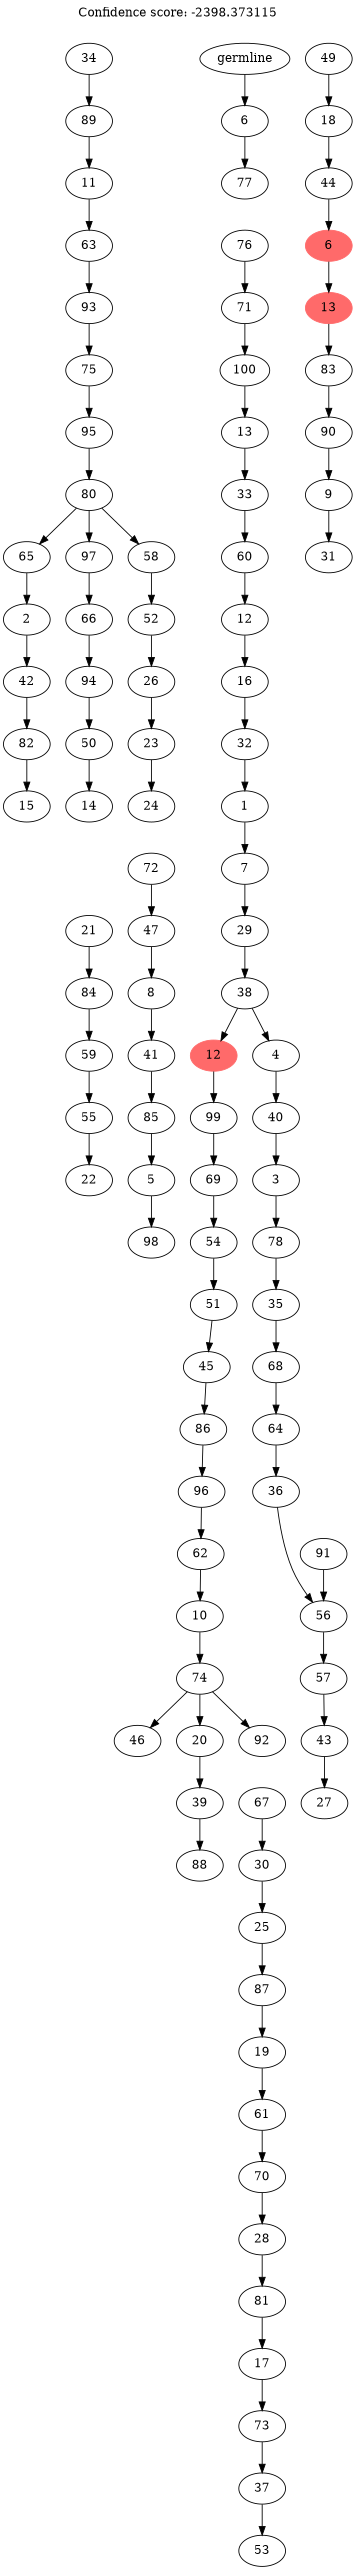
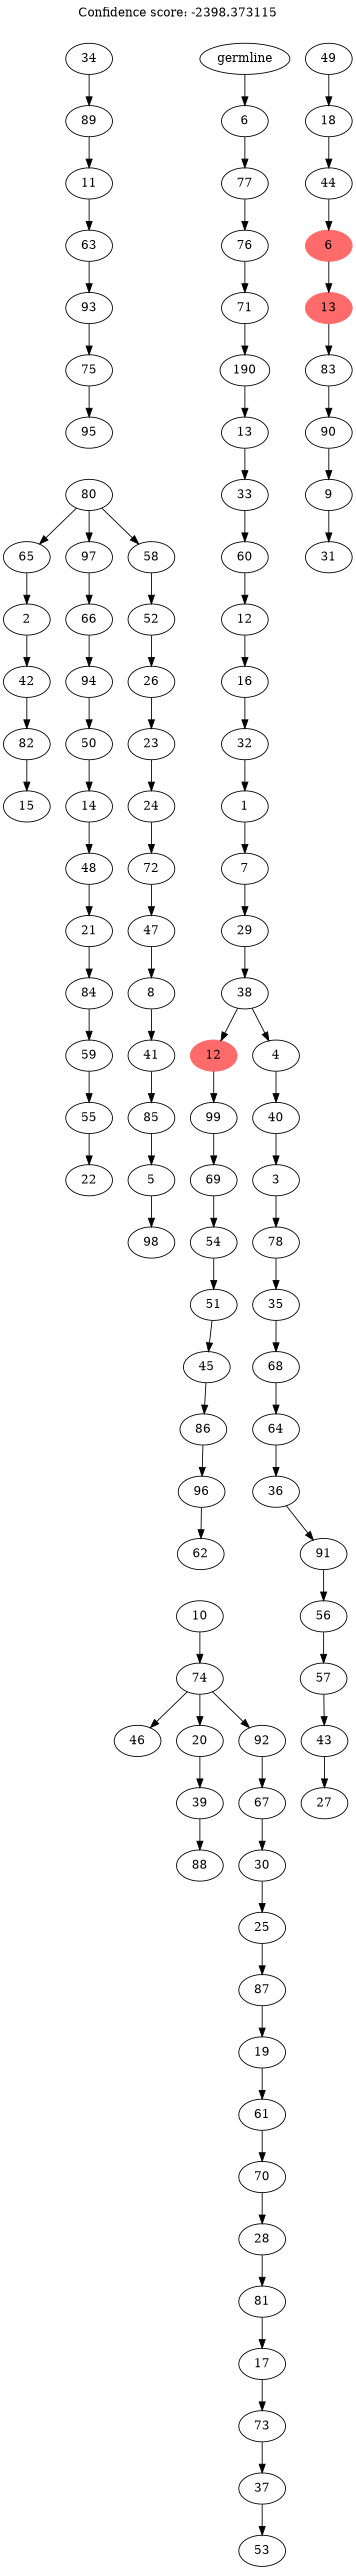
none -> (245, 210)
(245, 370) -> (245, 370)
(89, 460) -> none
none -> (151, 833)
none -> (89, 869)
(287, 1553) -> (297, 1519)
(200, 1581) -> none
none -> (262, 1768)
